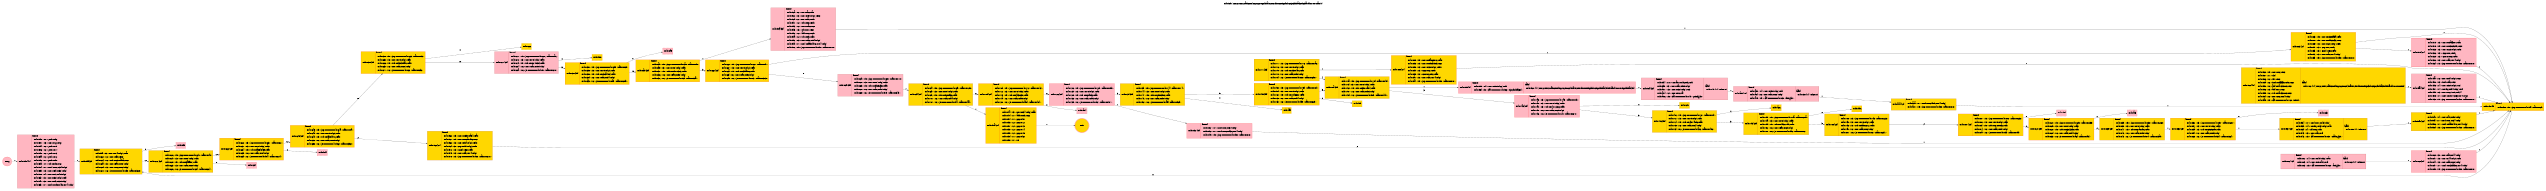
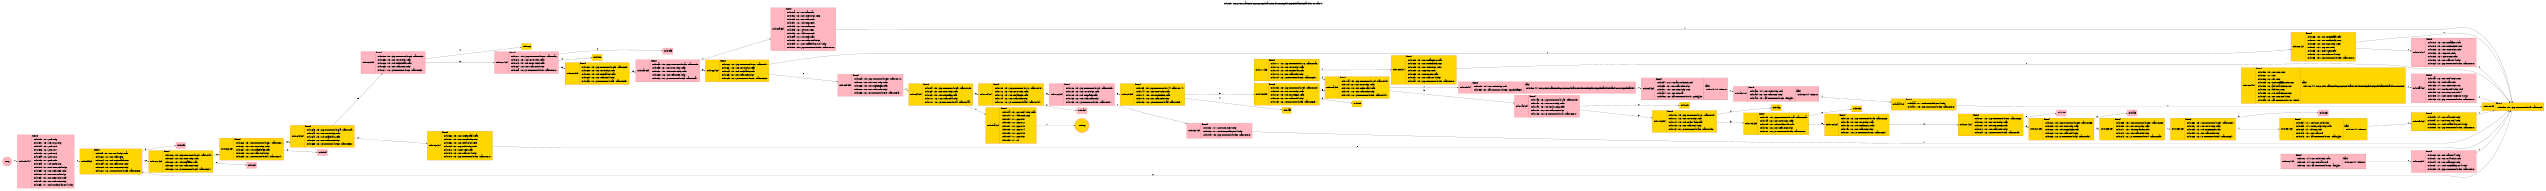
(644, 56) -> (610, 50)
(393, 63) -> (393, 63)
(668, 71) -> (668, 71)
(1082, 125) -> (1082, 125)
